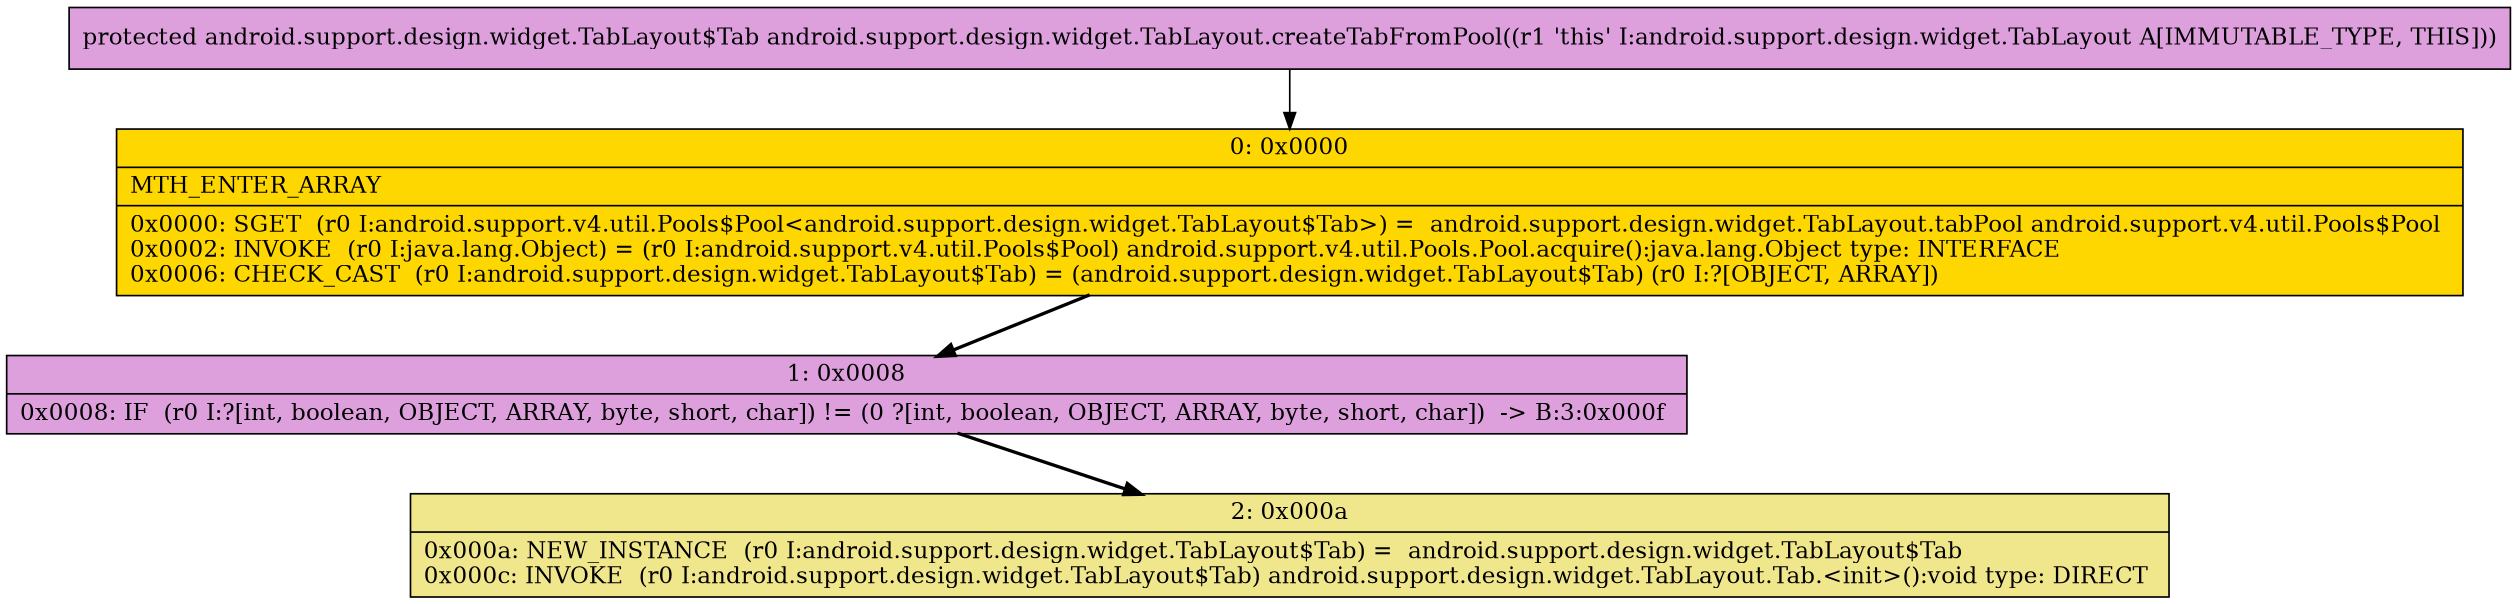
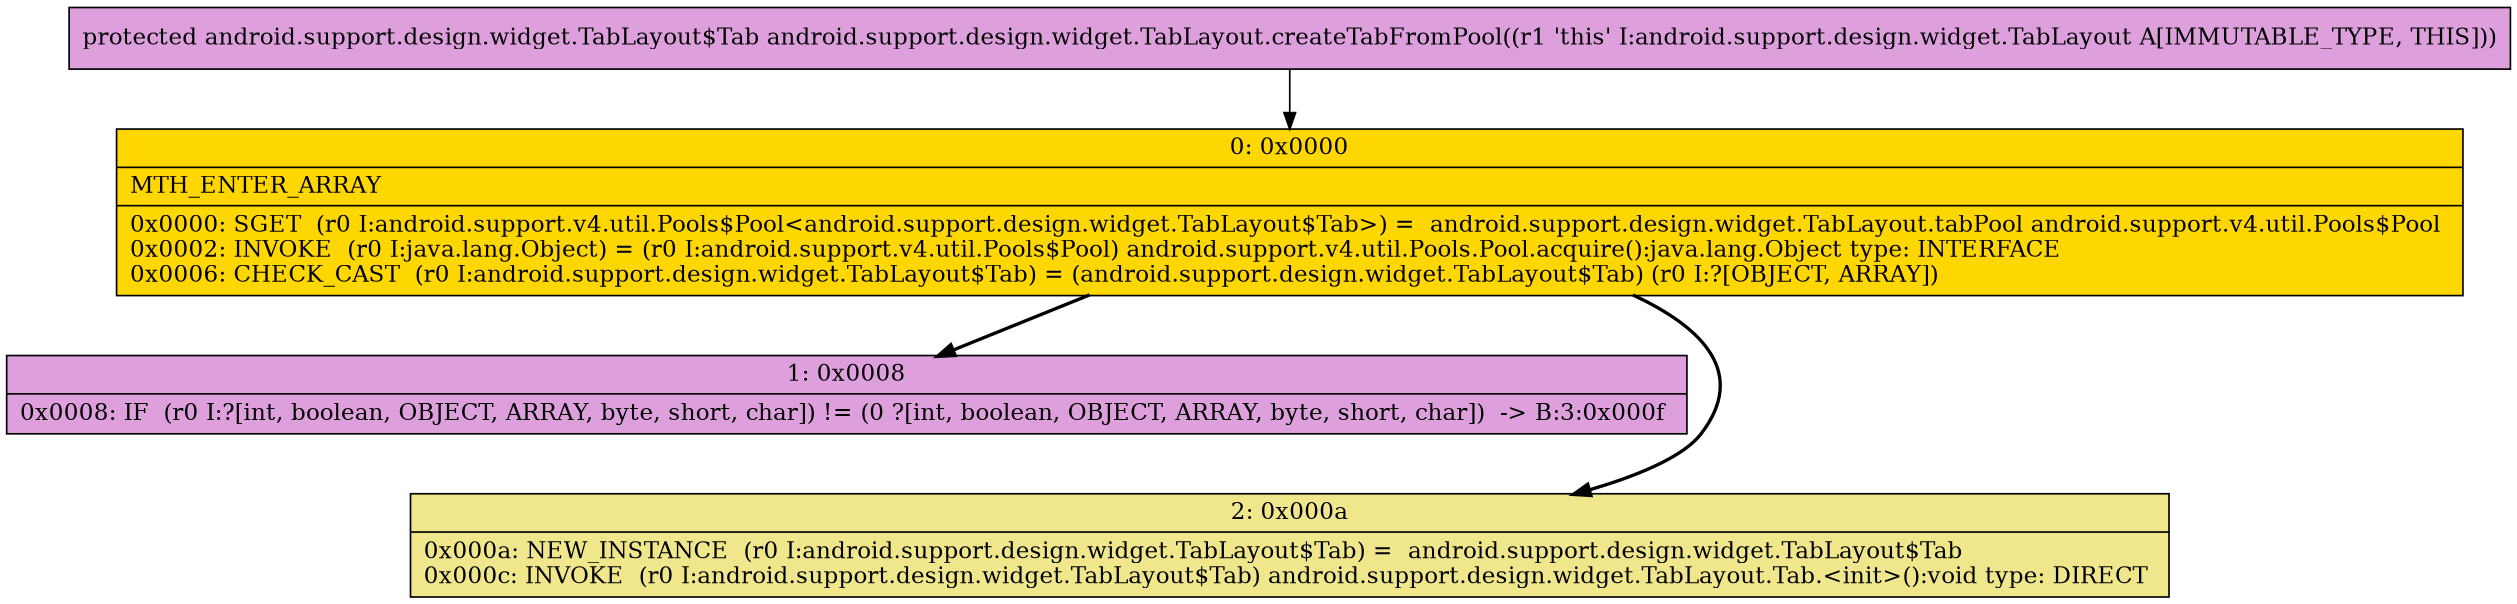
(1041, 461) -> (1715, 408)
